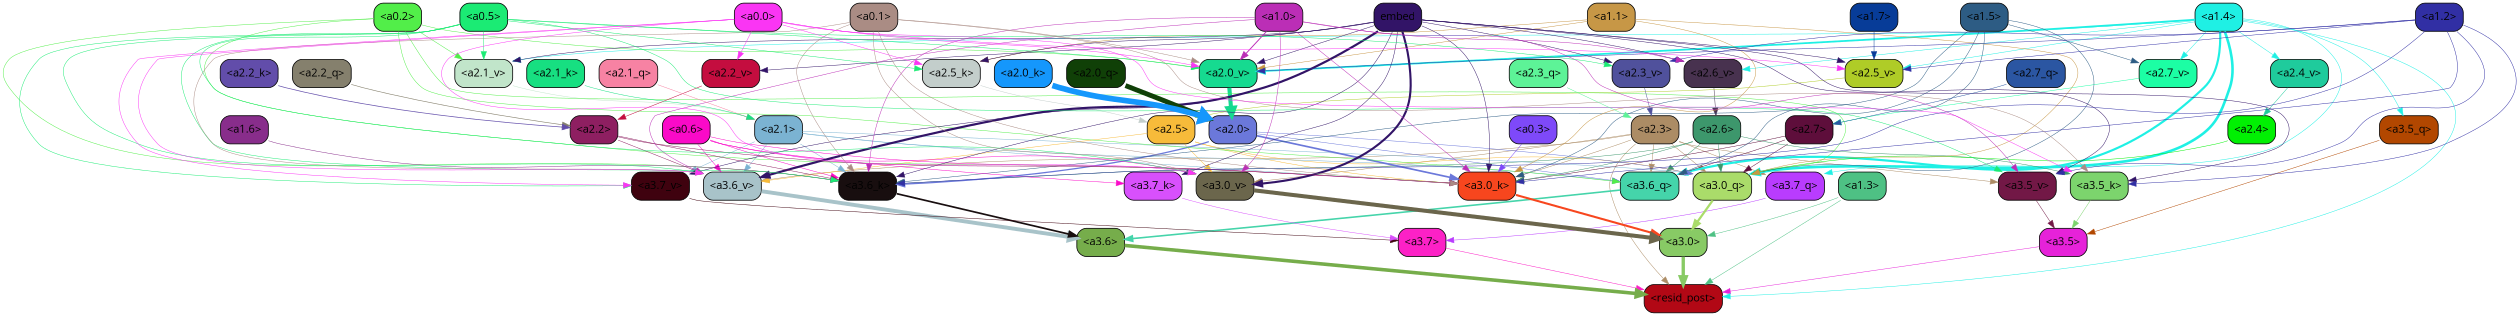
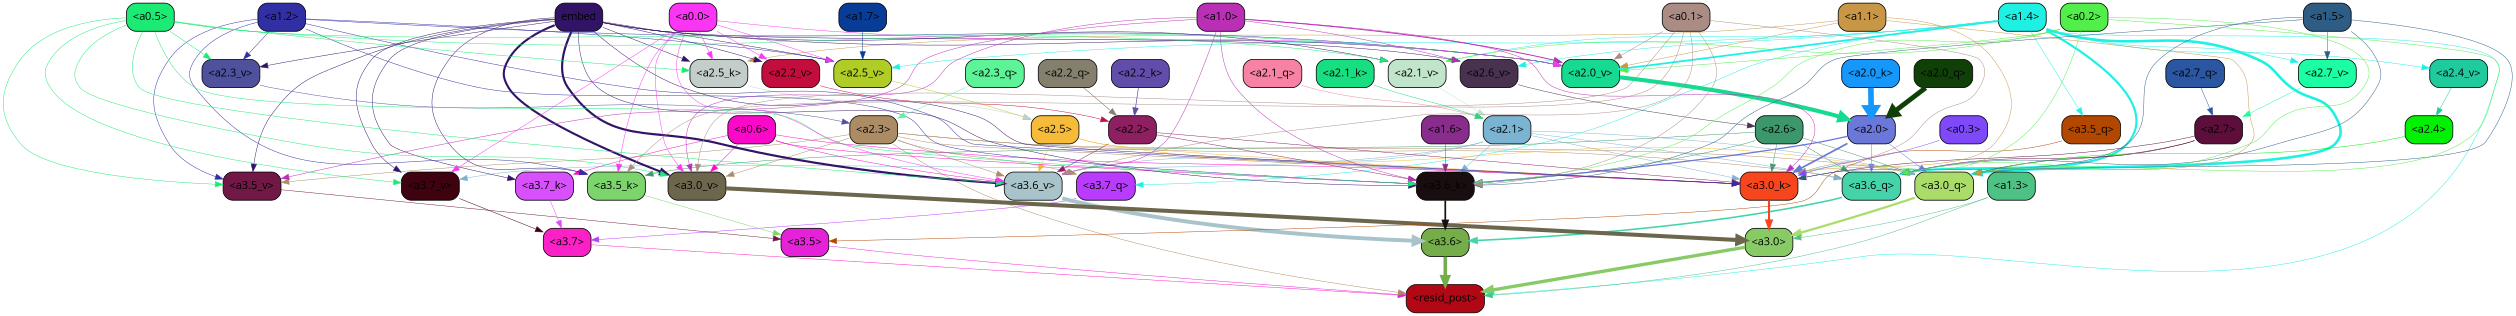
(1195, 155) -> none
